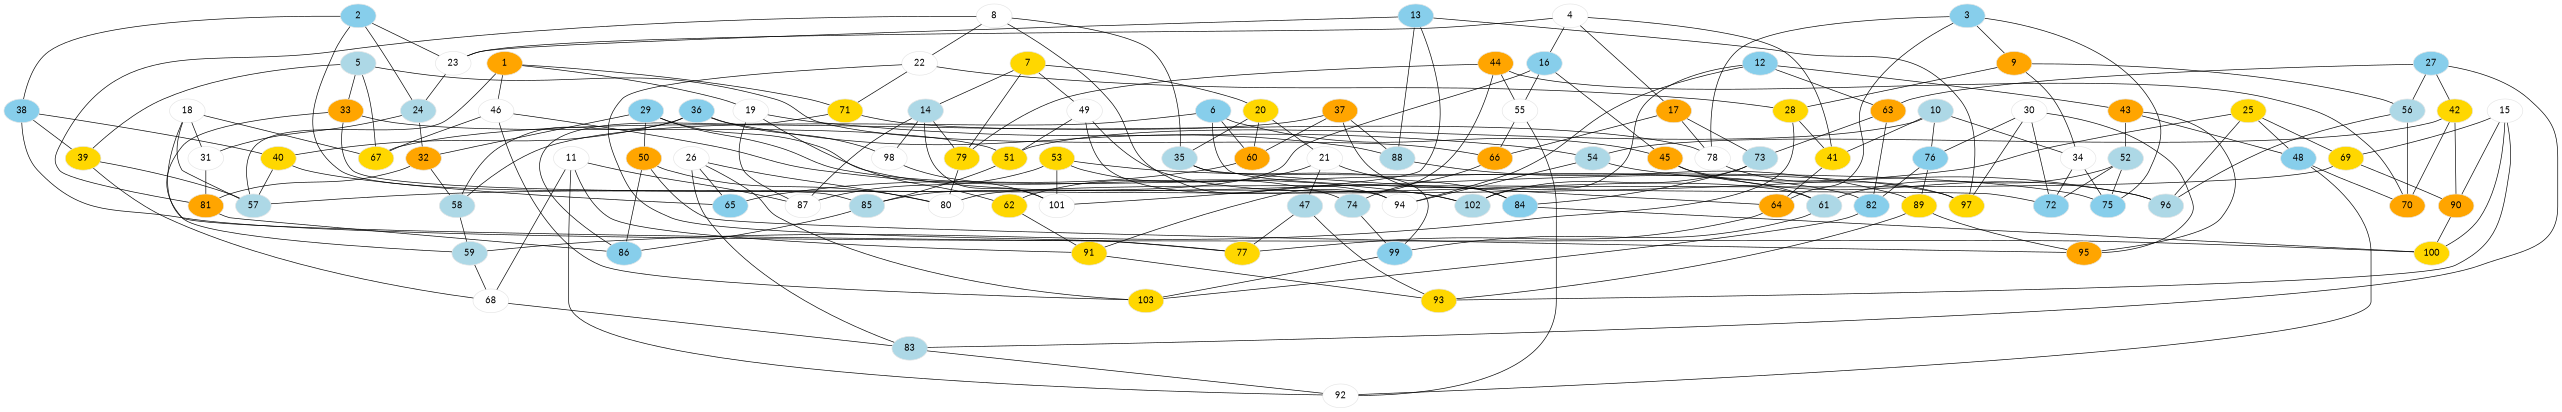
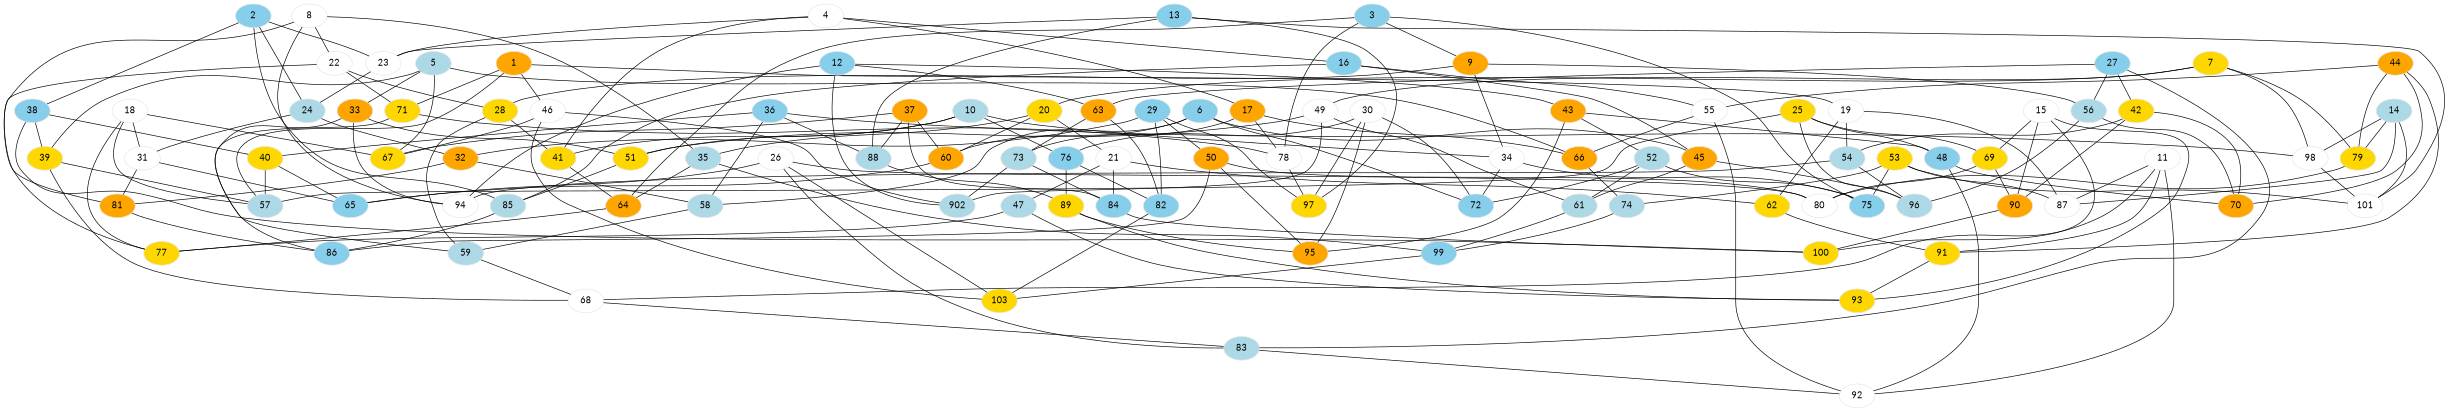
(977, 87) -> (2279, 95)
none -> (238, 180)
(1472, 206) -> (957, 206)
